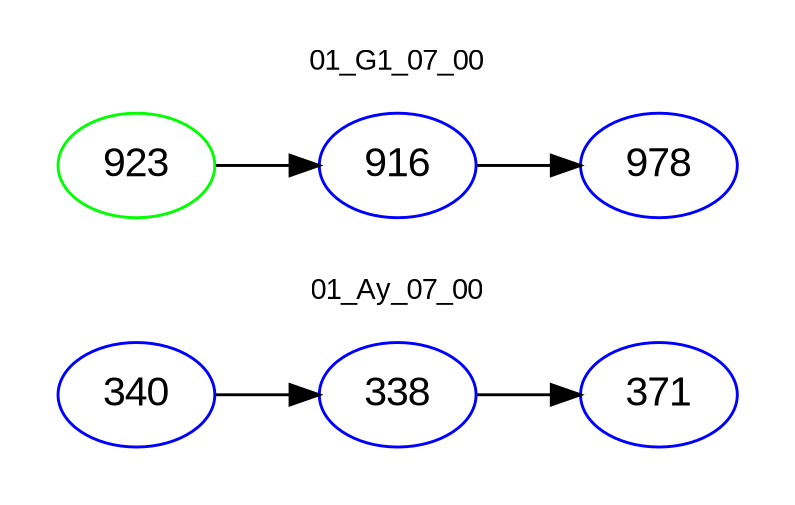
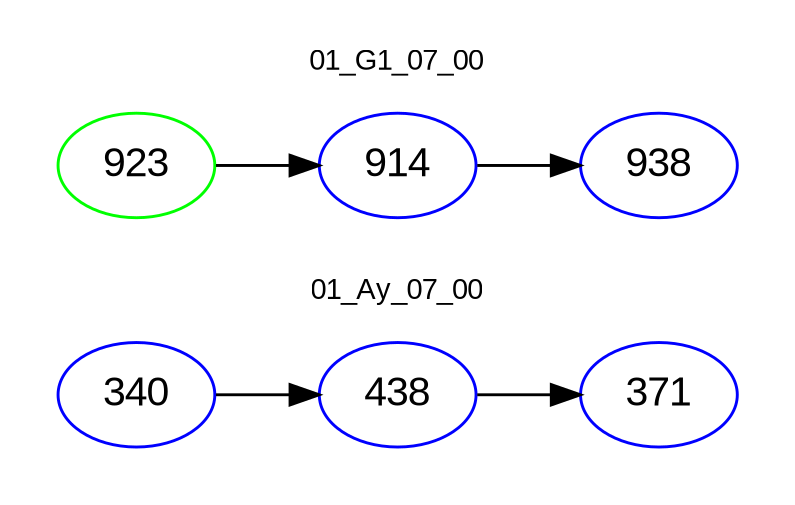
(398, 165) -> (398, 165)
(659, 165) -> (659, 165)
(398, 395) -> (398, 395)
